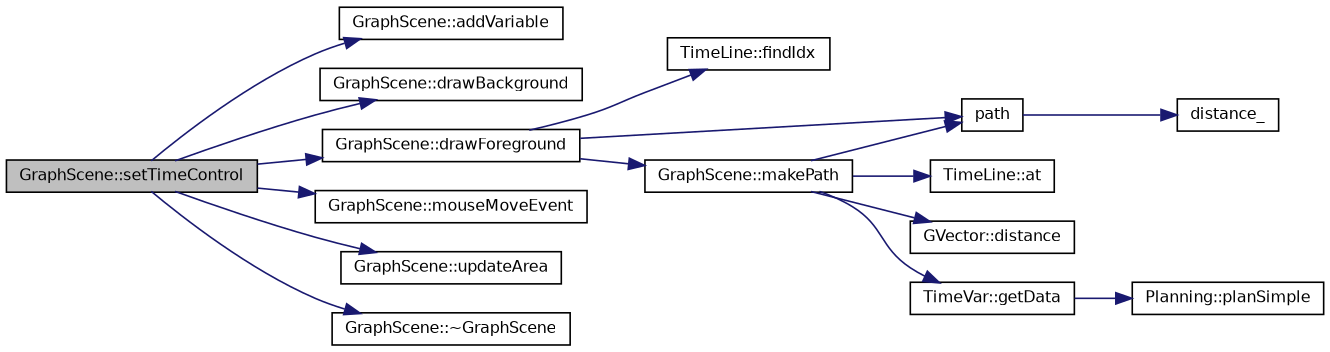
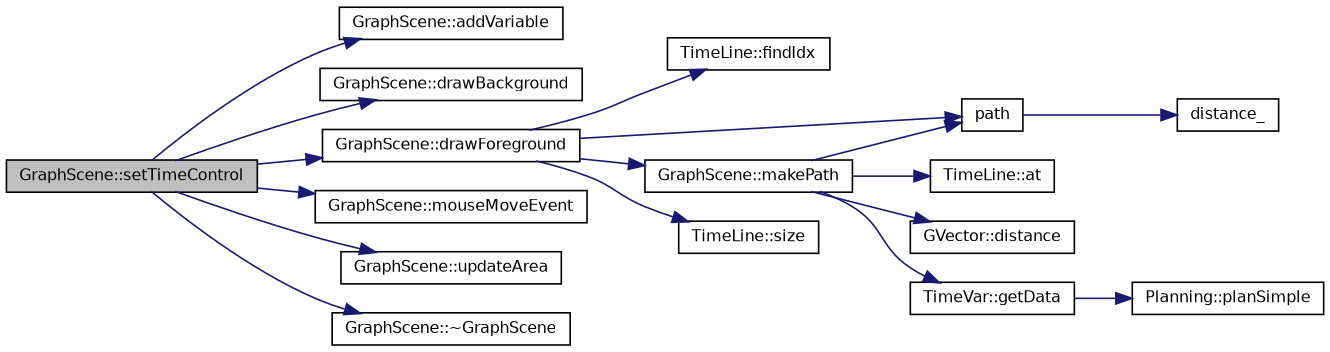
none -> (749, 237)
